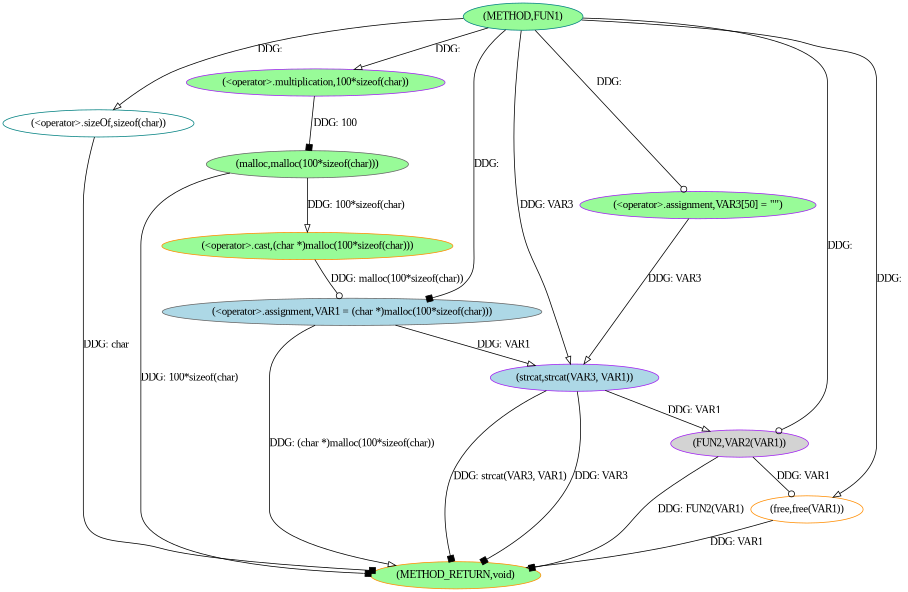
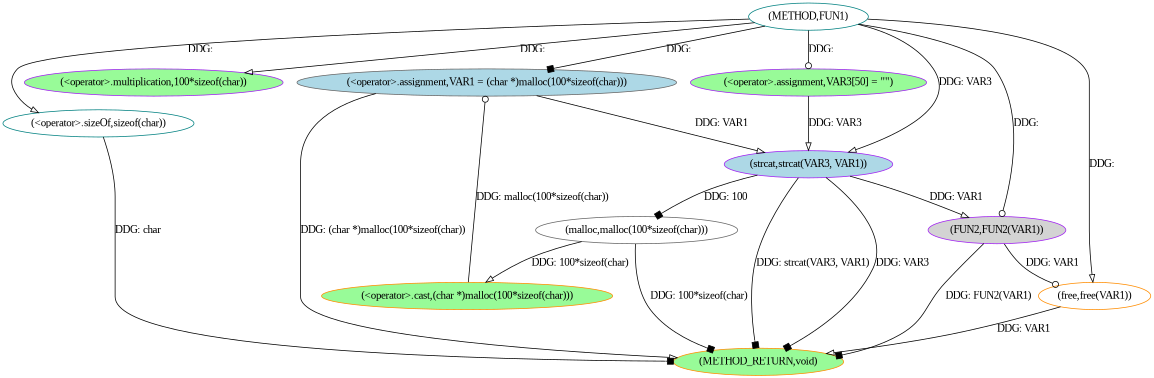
(523, 17) -> (808, 17)
(312, 119) -> (708, 190)
(307, 164) -> (637, 230)
(740, 444) -> (997, 230)
